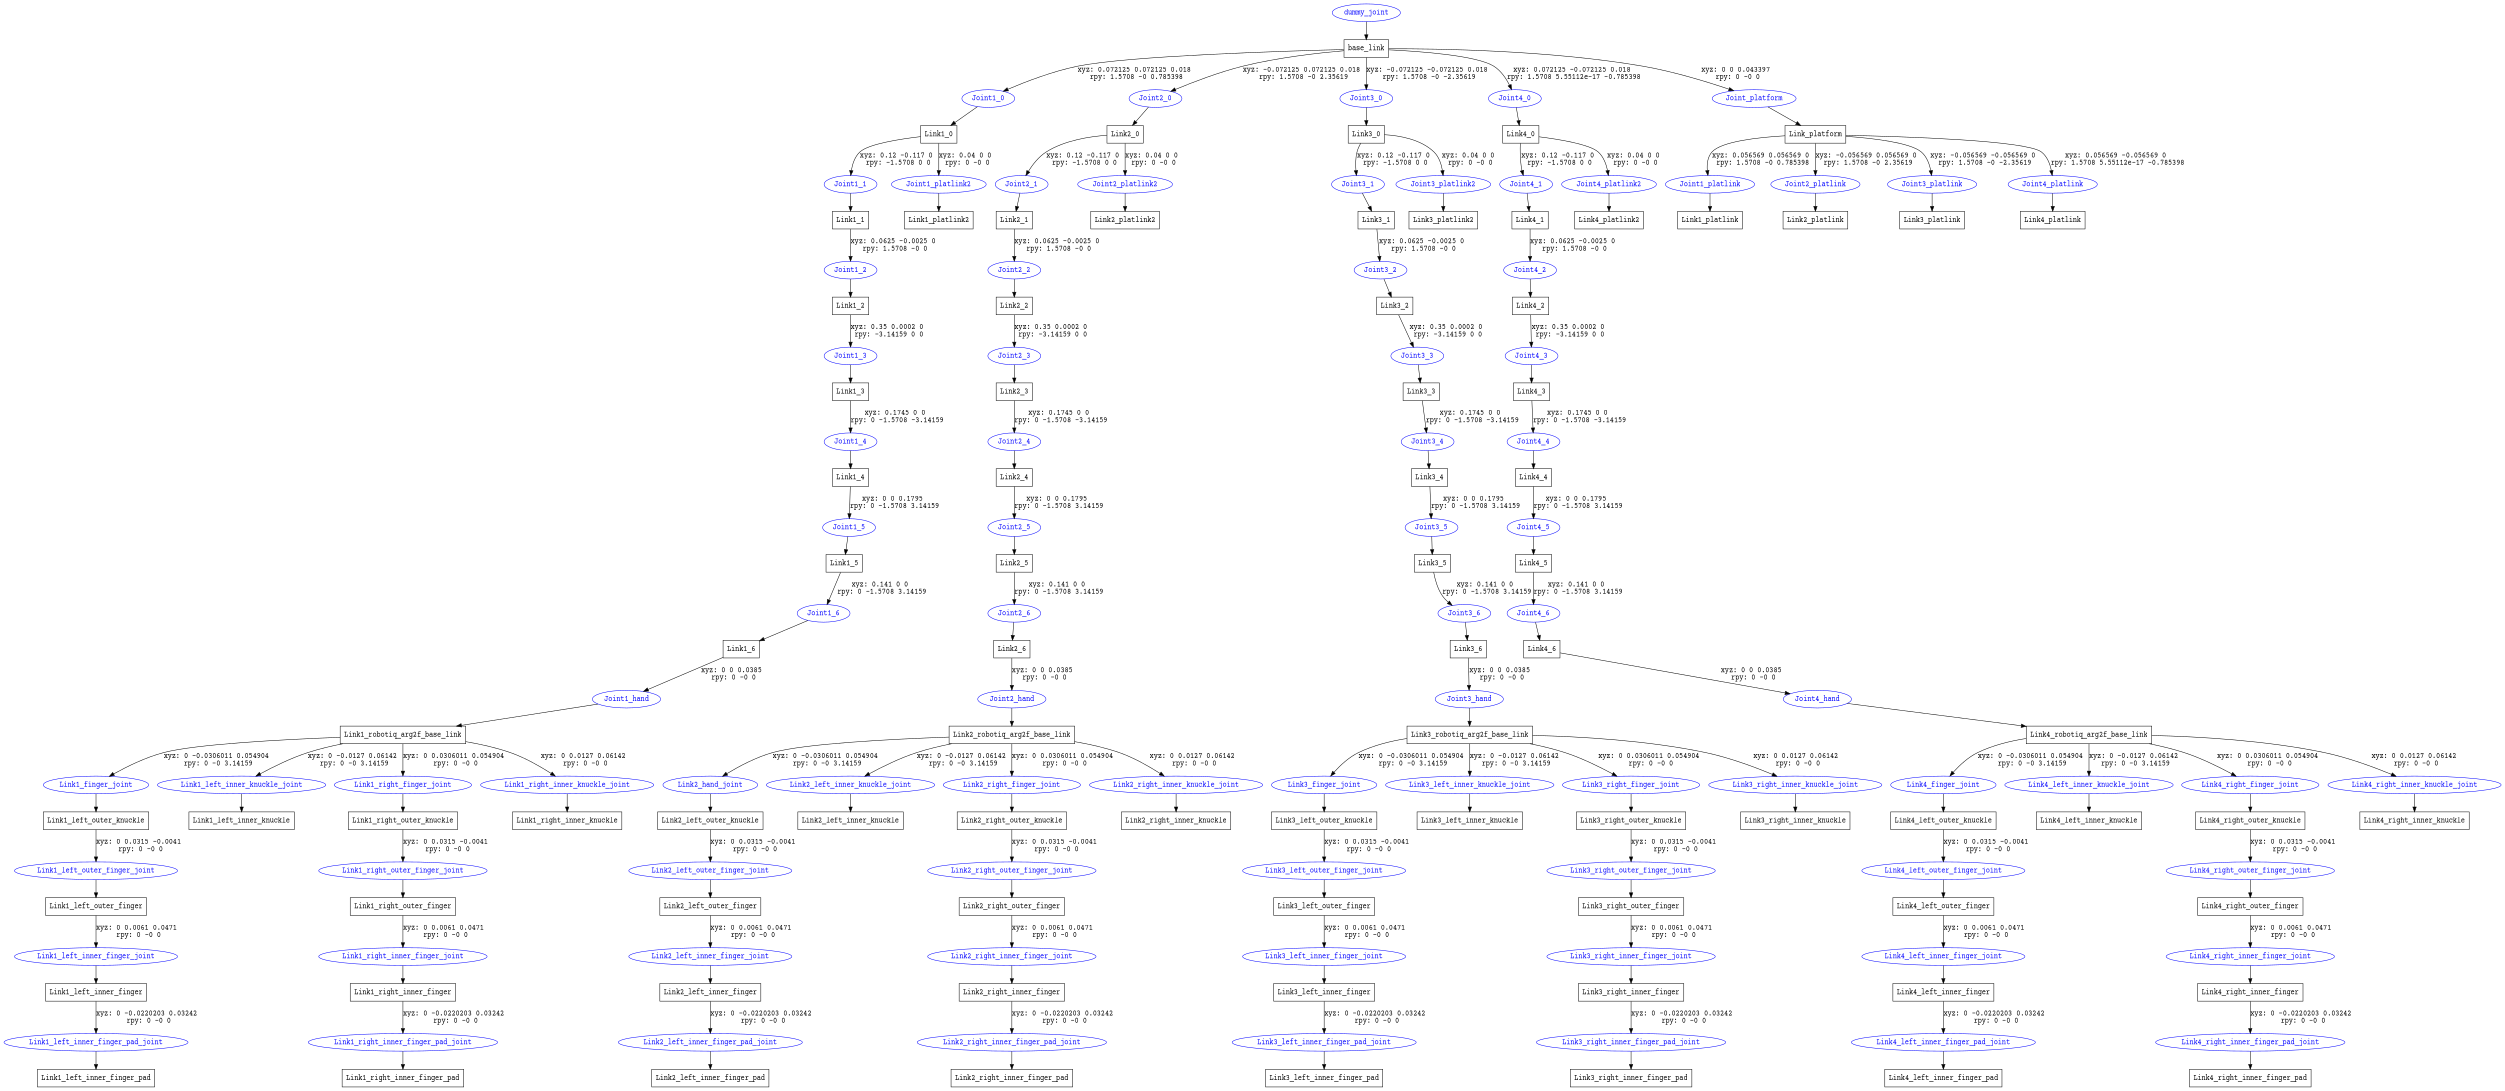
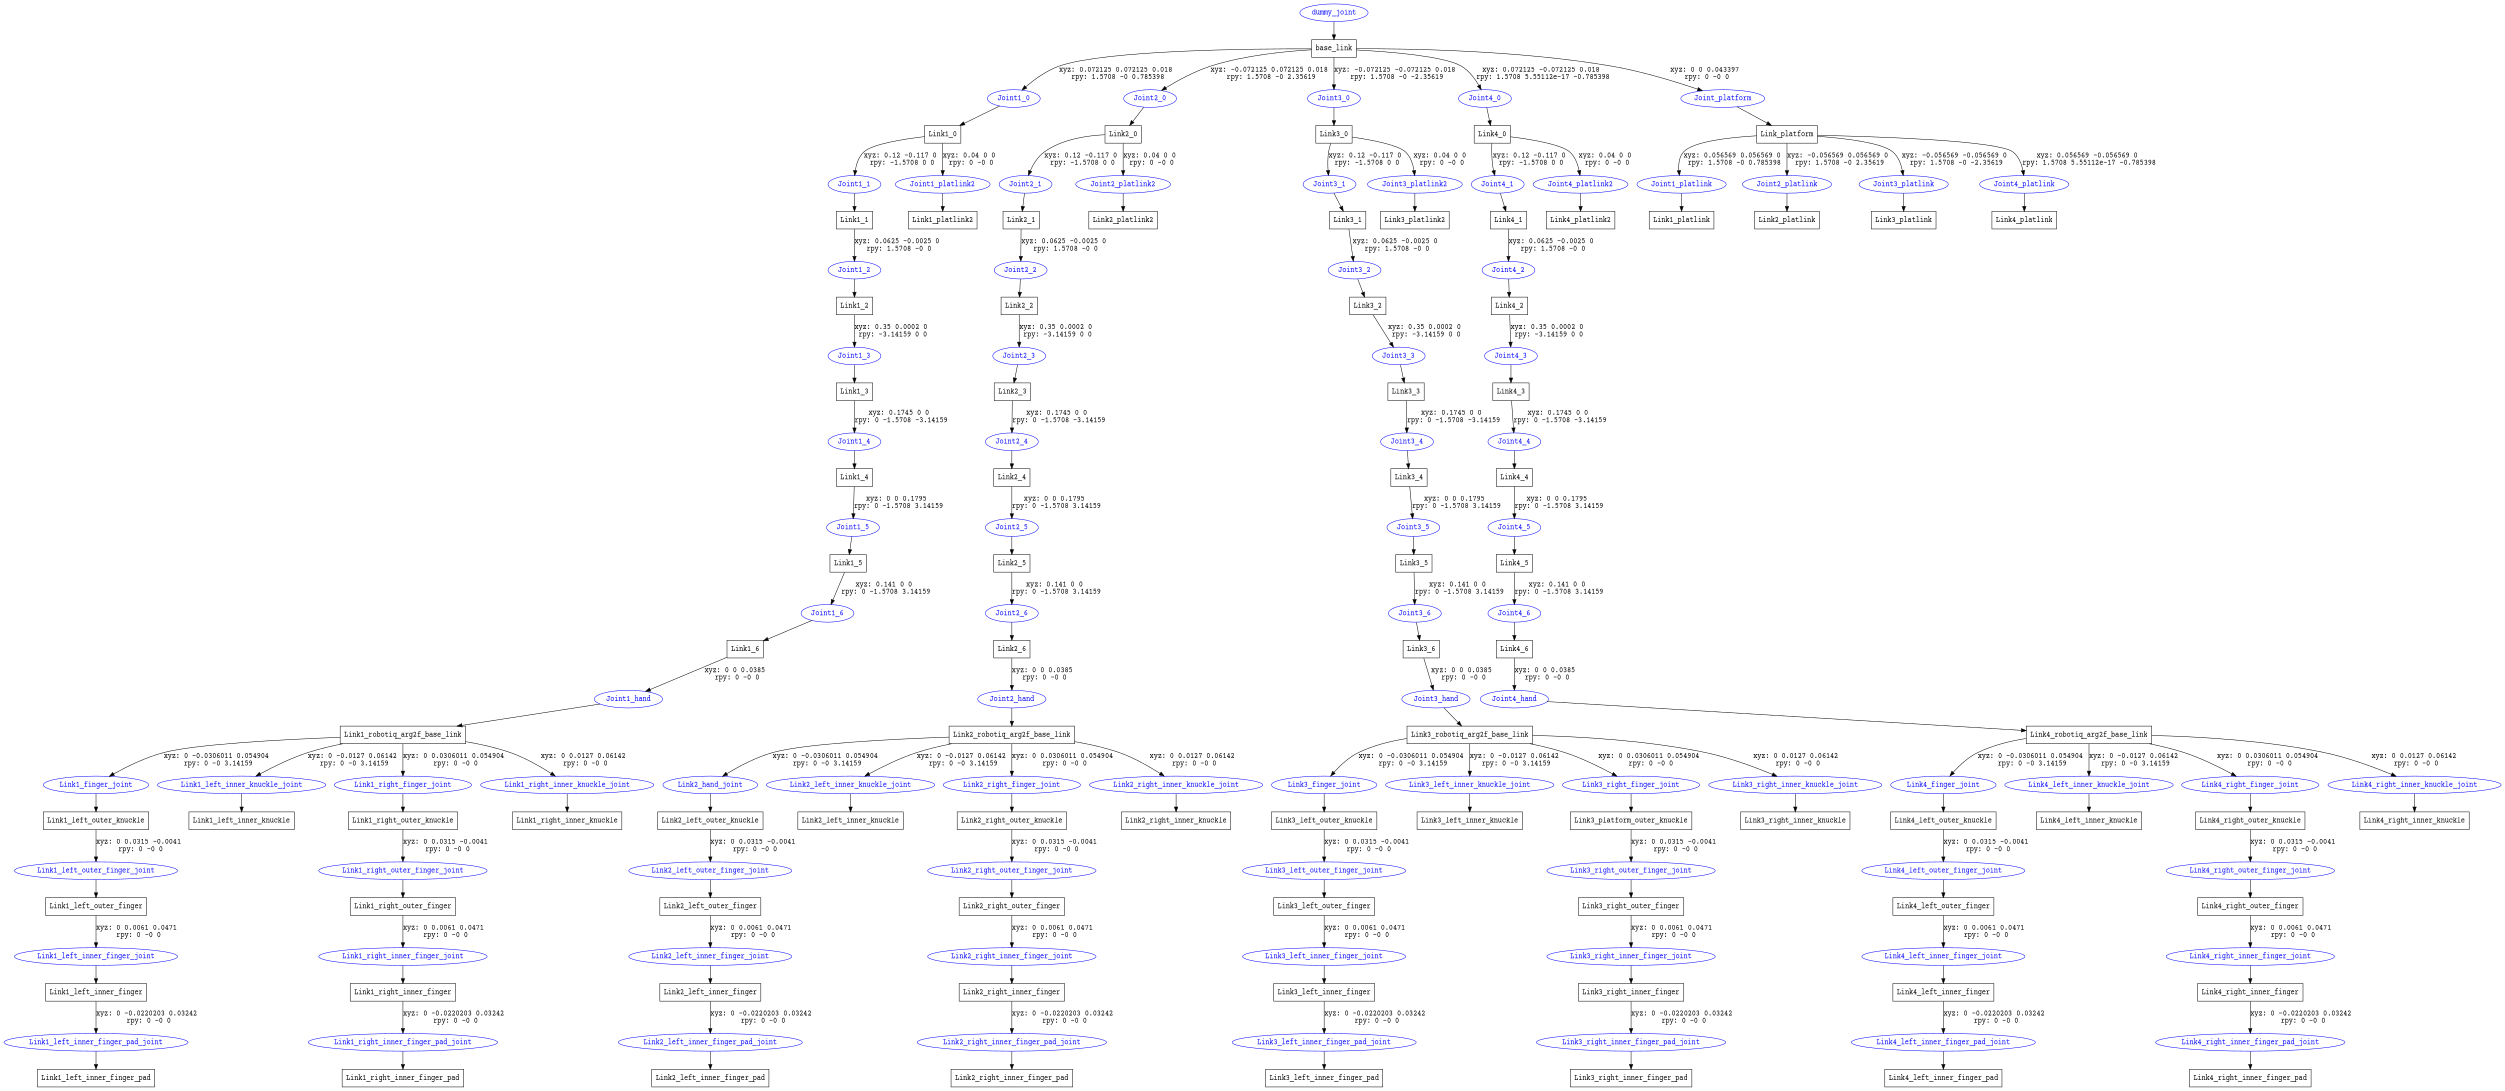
(1631, 821) -> (1631, 821)
